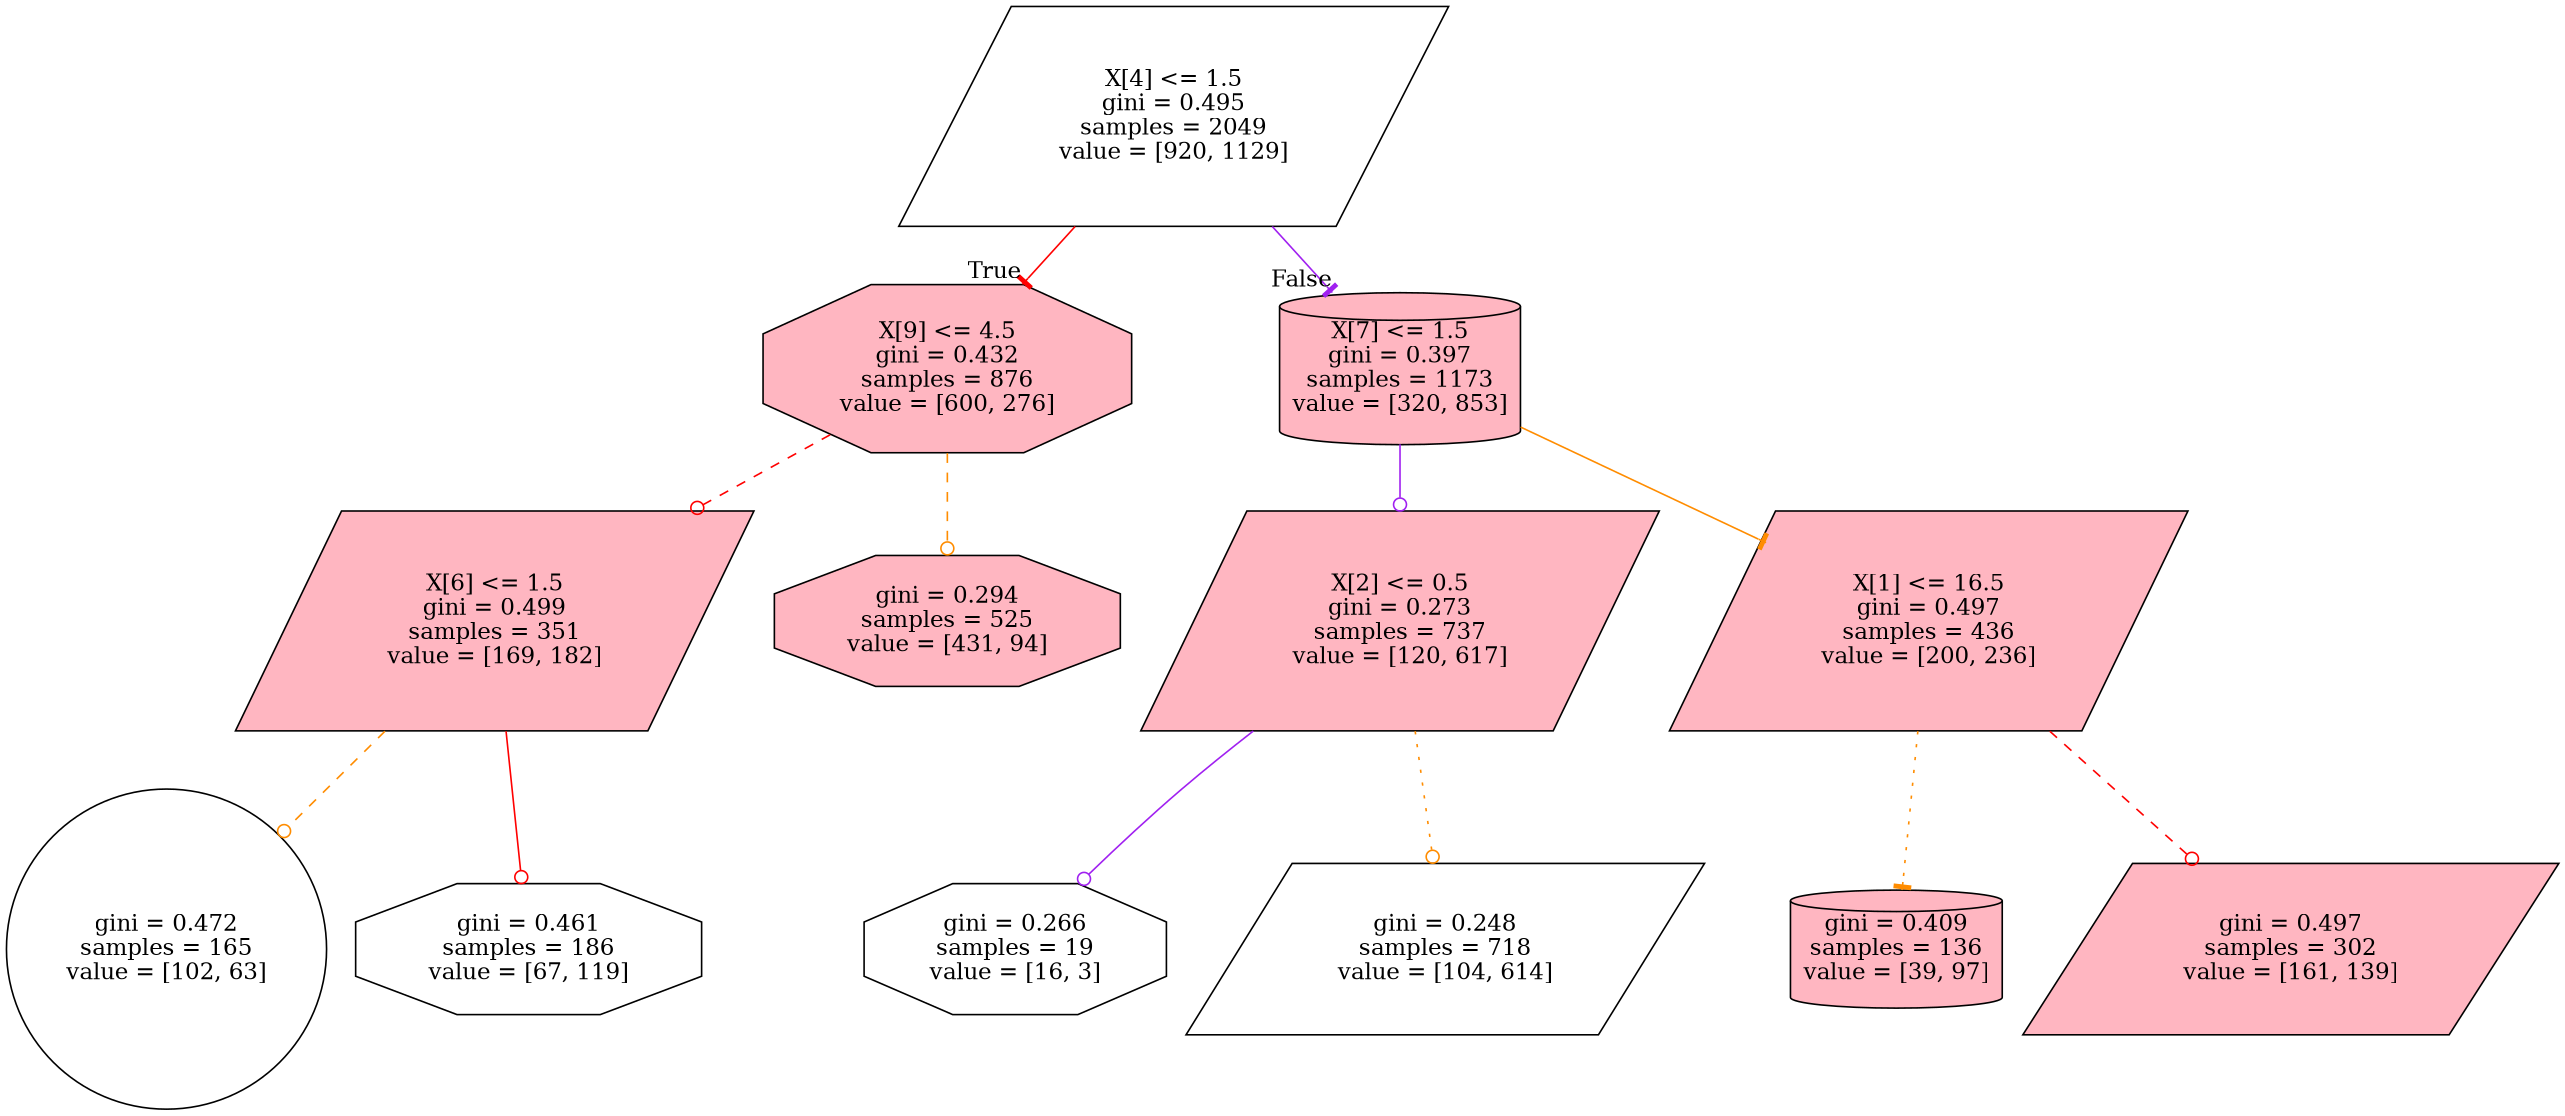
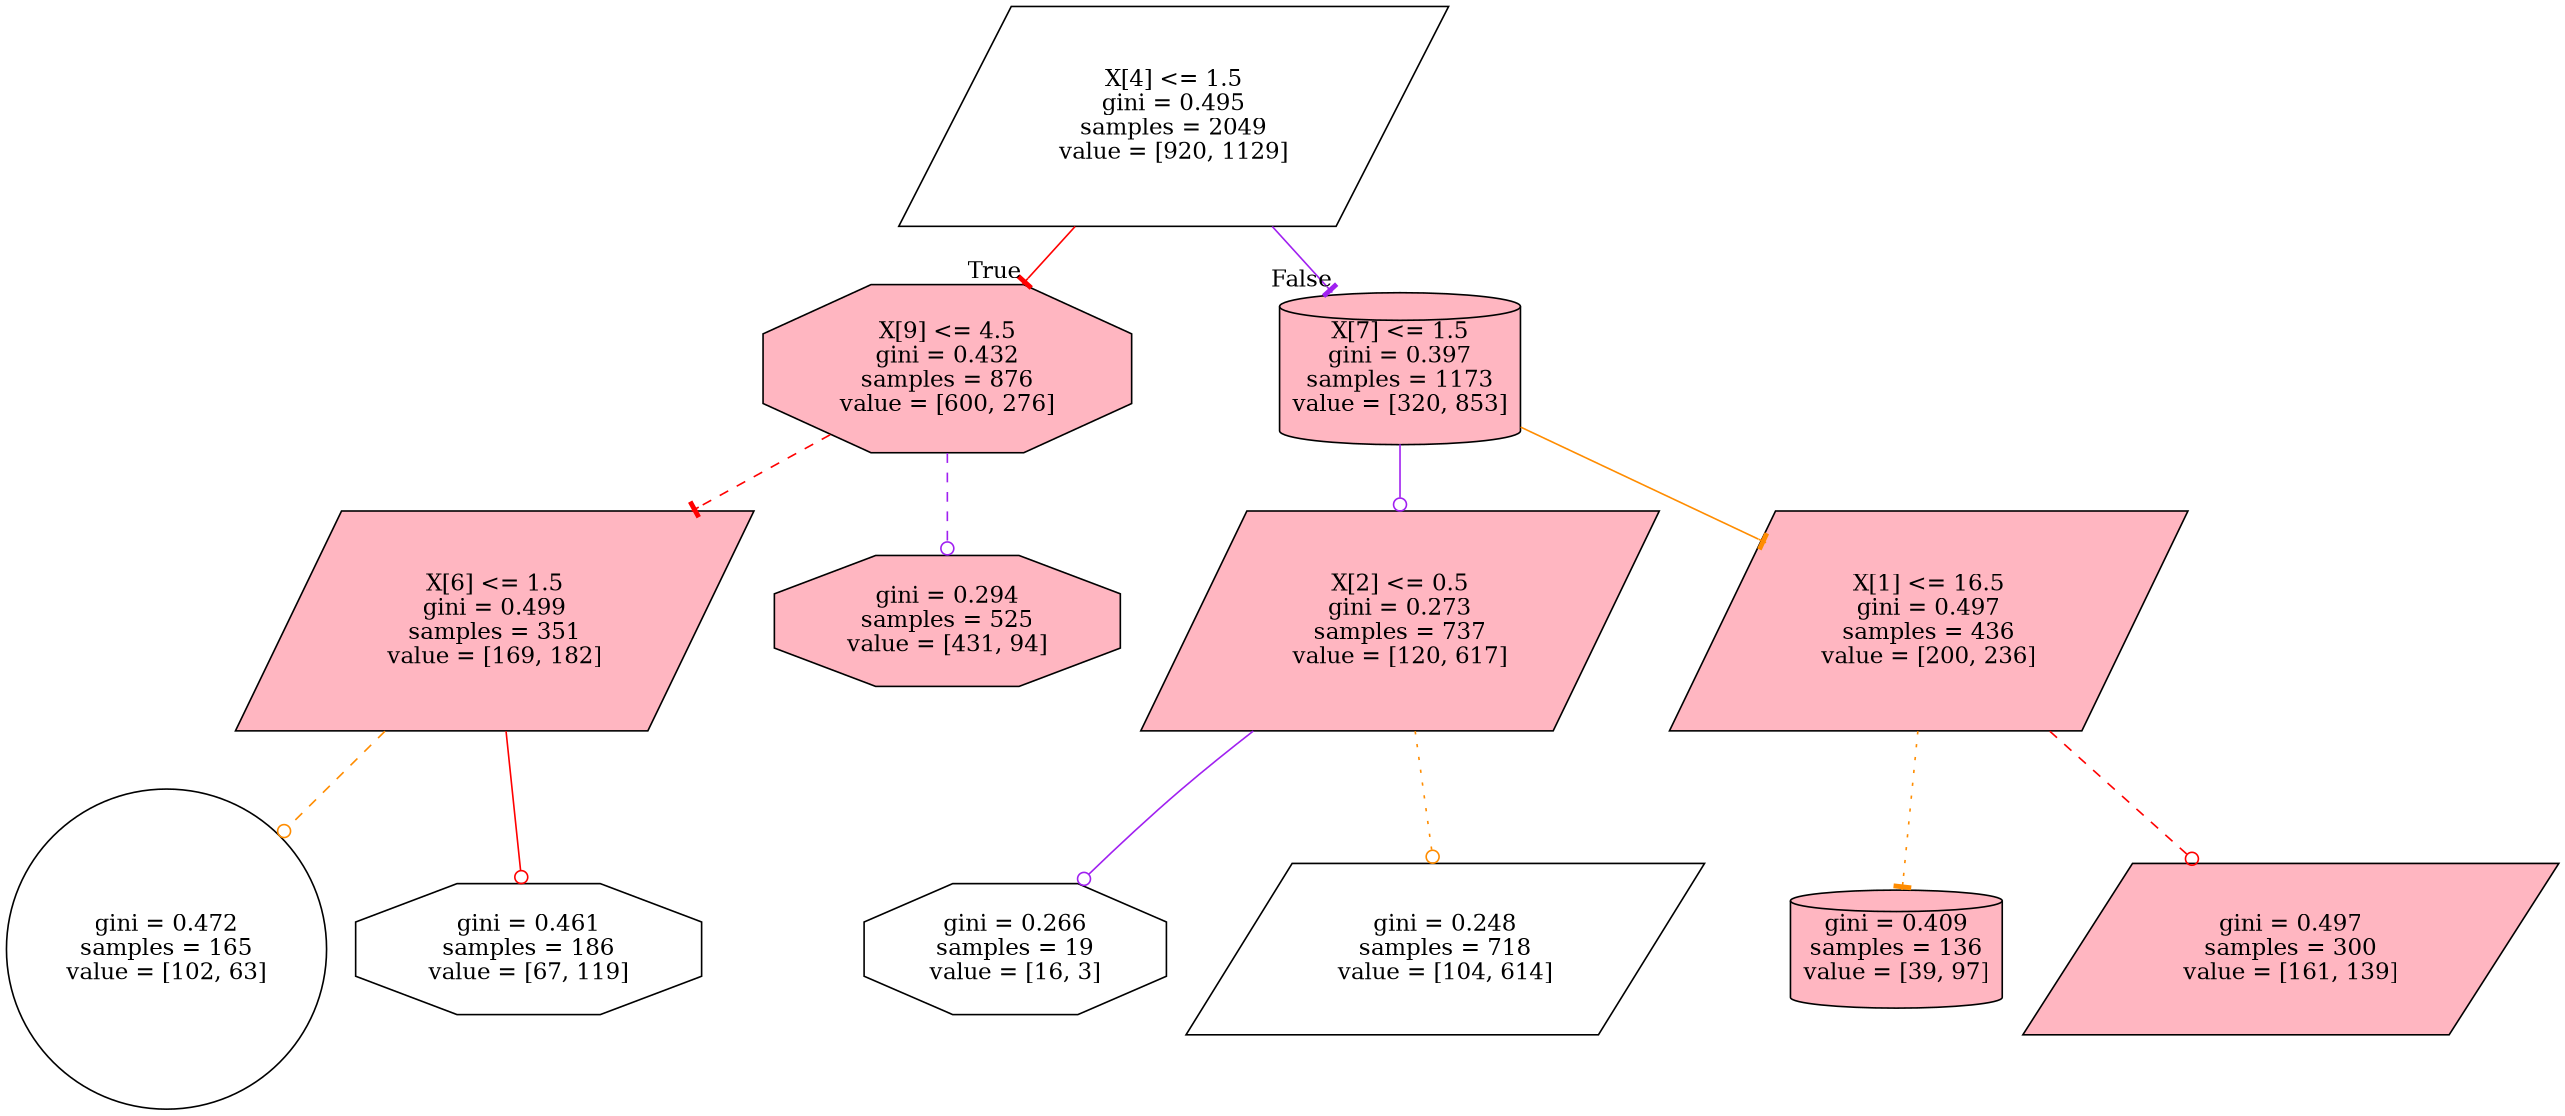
(765, 471) -> (765, 471)
(947, 497) -> (947, 497)
(2291, 949) -> (2291, 949)
